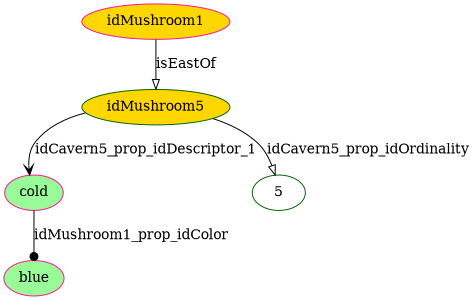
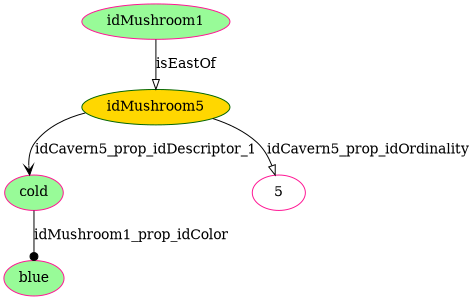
(156, 22) -> (156, 22)
(279, 193) -> (279, 193)
